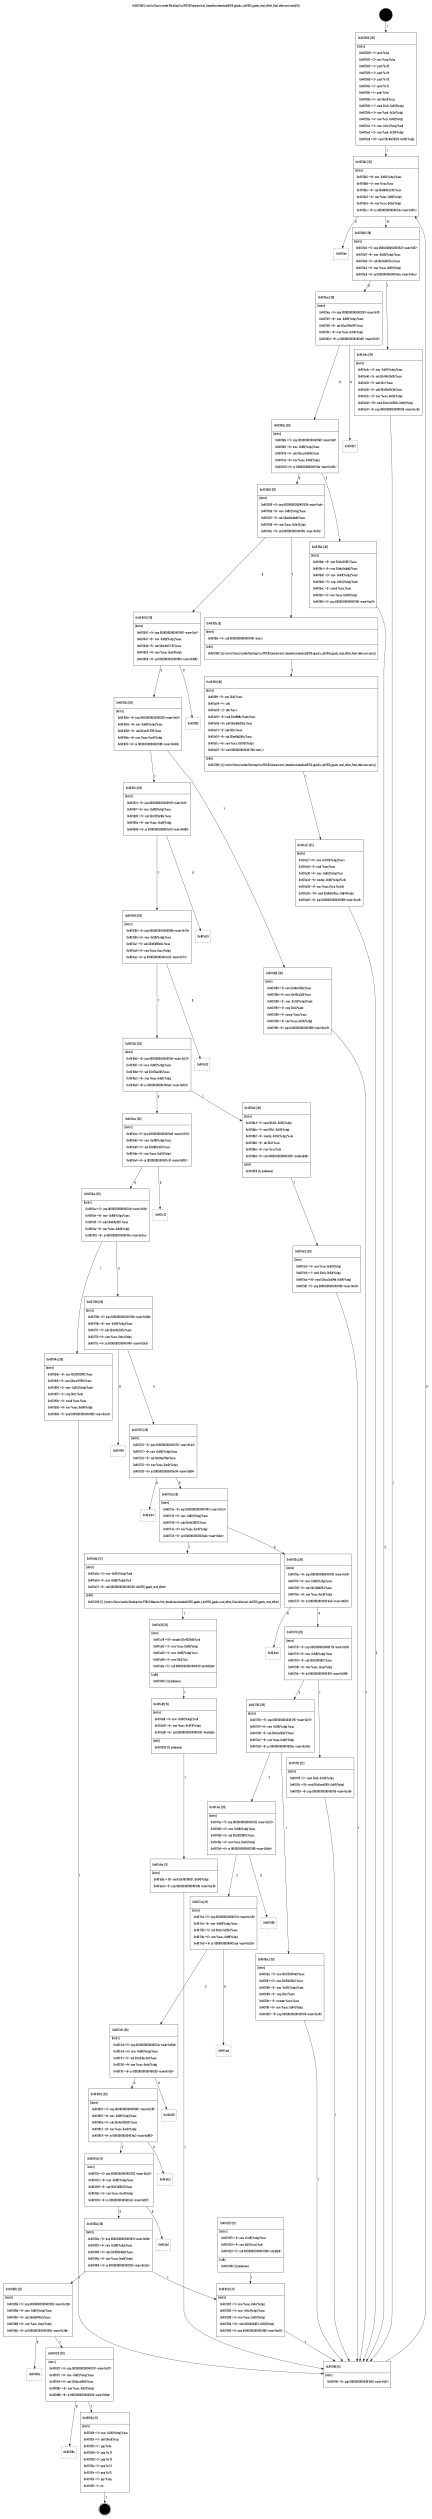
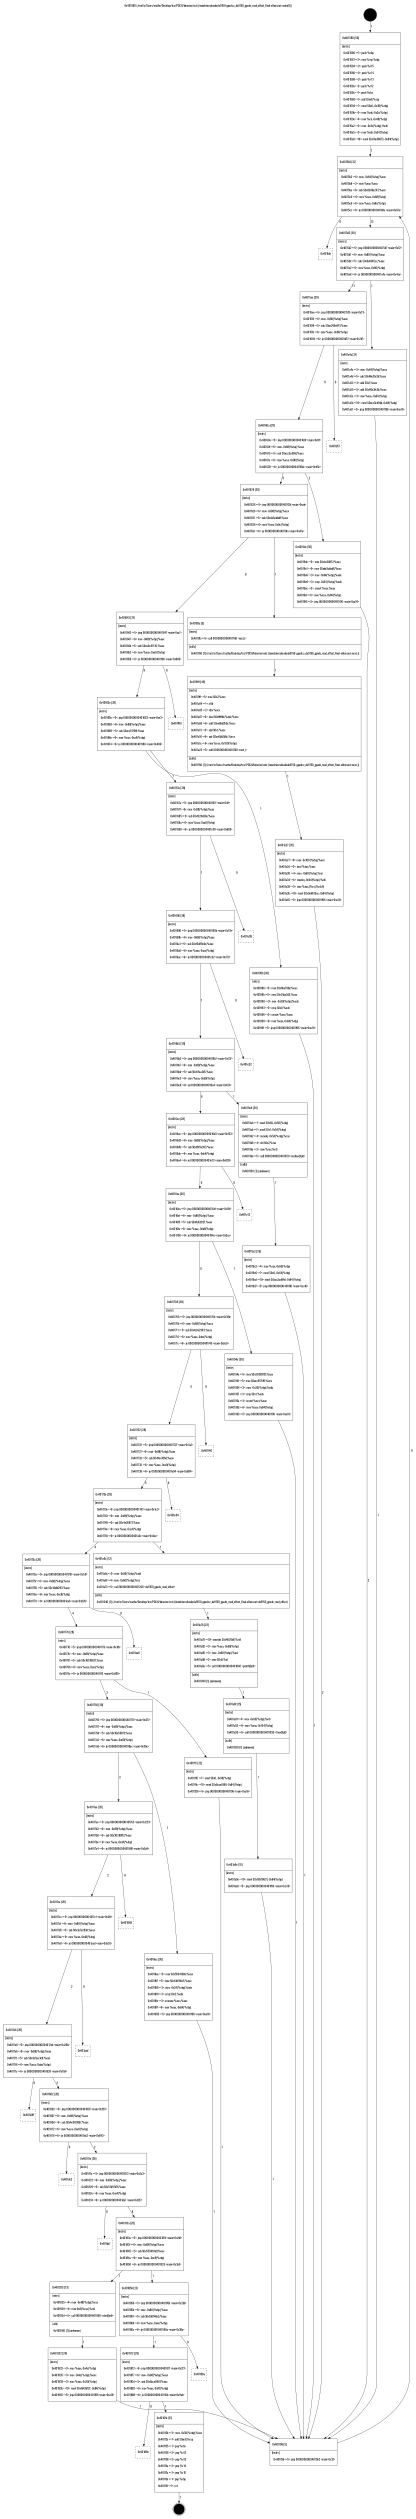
(183, 2286) -> (117, 2275)
